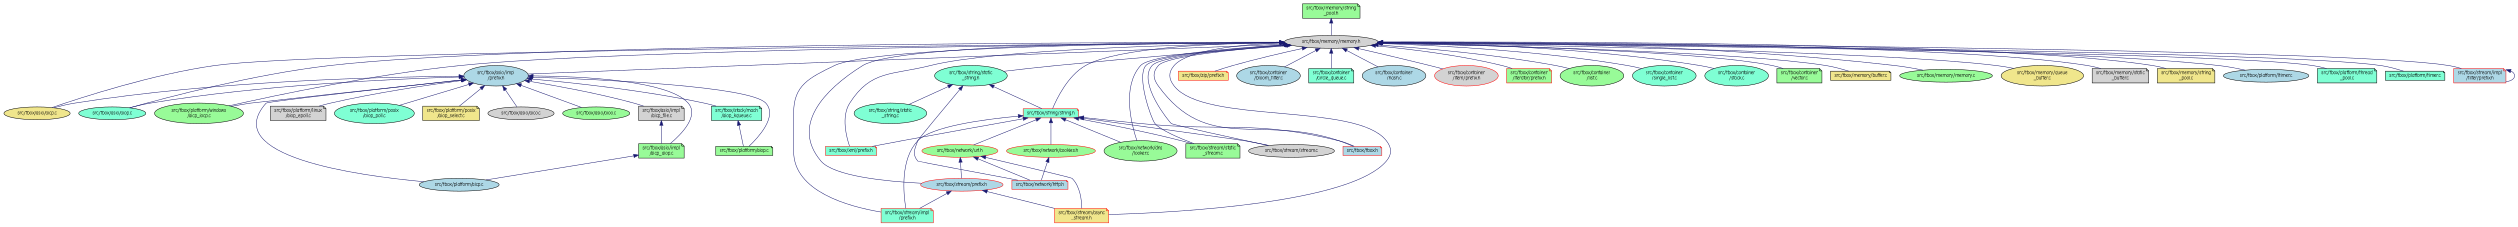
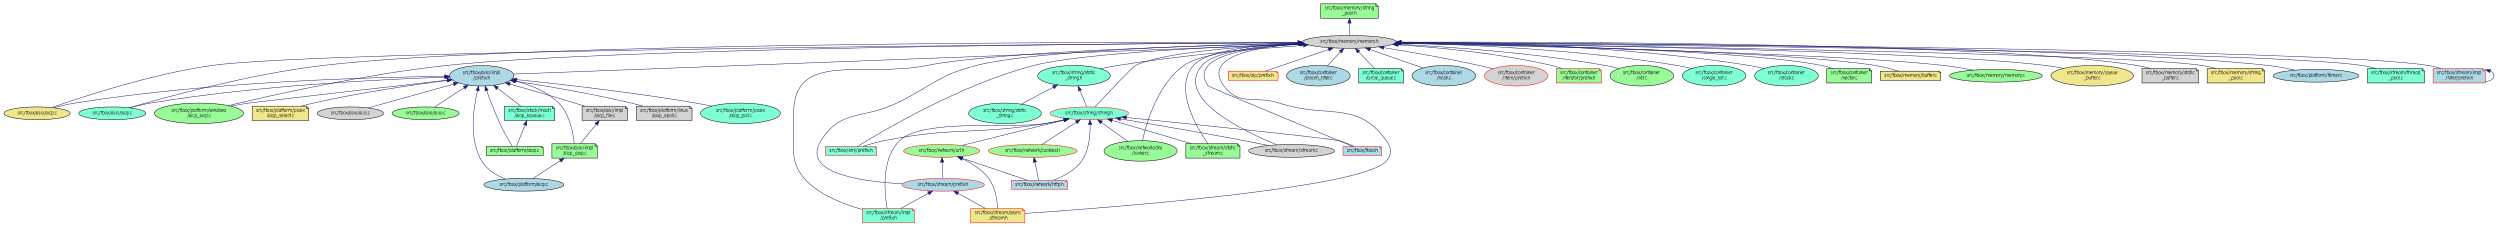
(2347, 76) -> (2396, 76)
(2415, 76) -> none
(1051, 113) -> (1089, 113)
(925, 163) -> (1083, 160)
